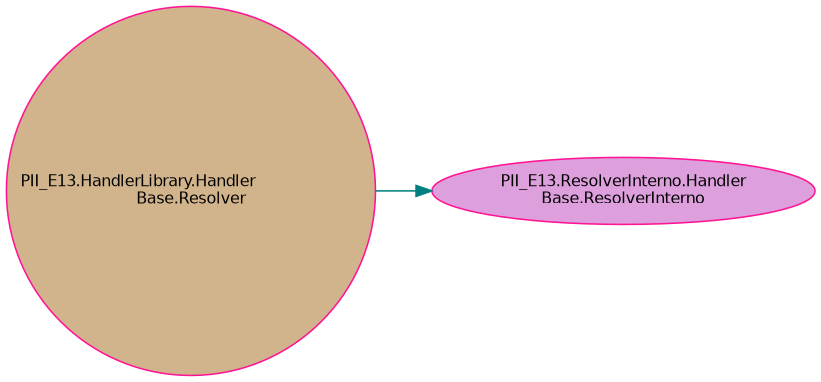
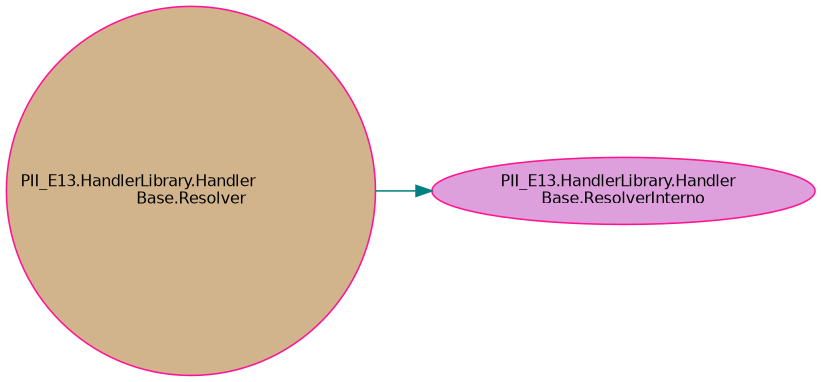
(623, 191) -> (623, 191)
